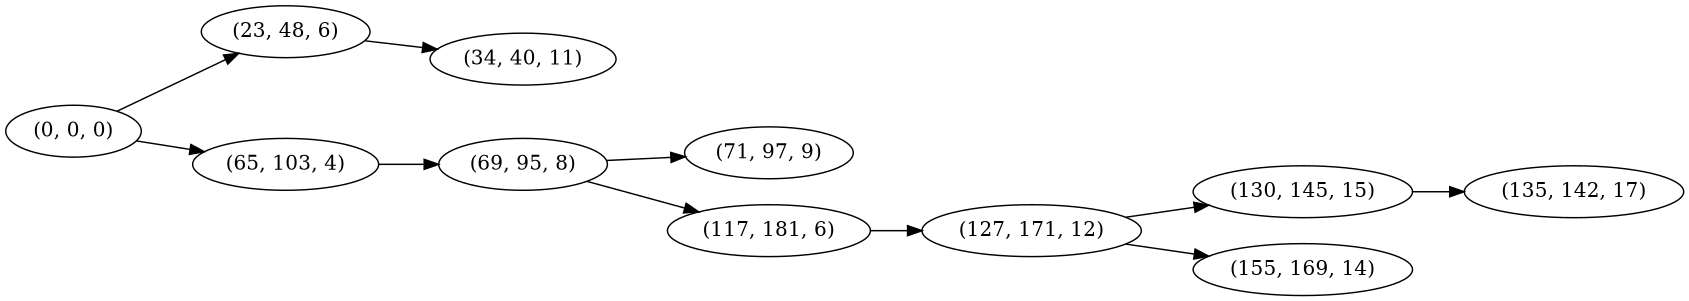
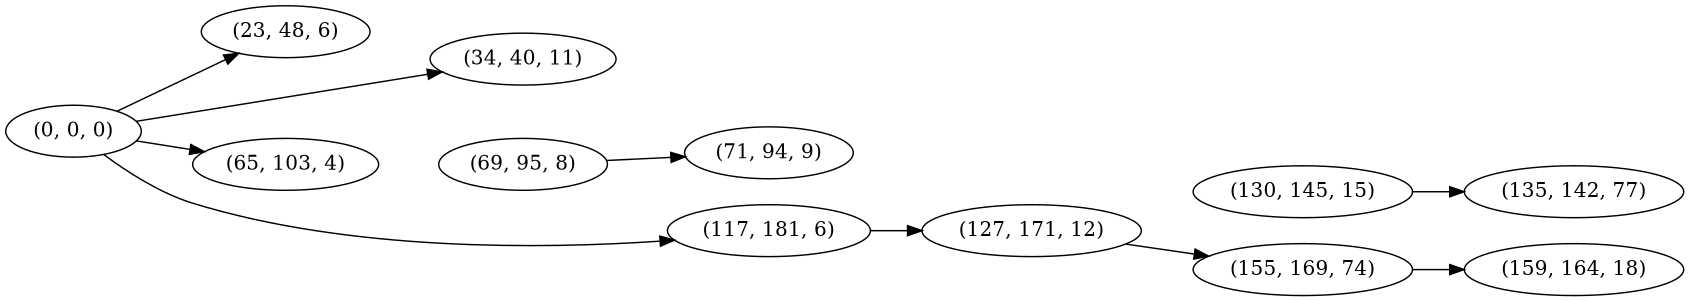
(394, 44) -> (282, 98)
(769, 153) -> (769, 153)
(401, 164) -> none
(1574, 192) -> (1574, 192)
(636, 195) -> (374, 238)
(1160, 212) -> none
(1303, 270) -> (1303, 270)
none -> (1574, 270)
